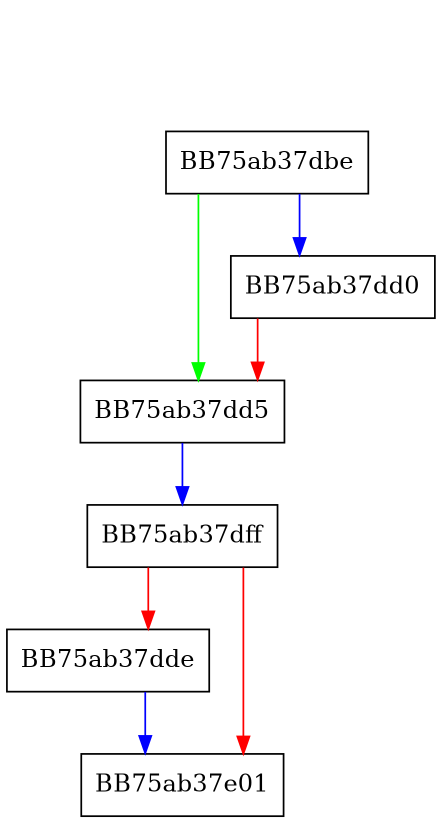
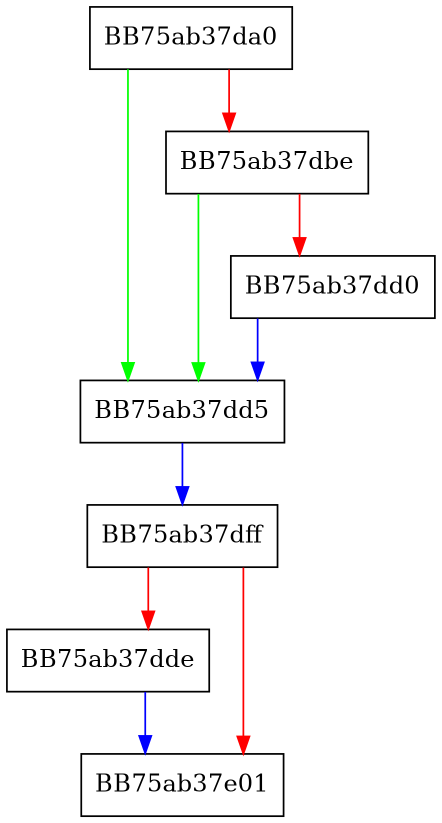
none -> (191, 38)
(300, 216) -> (300, 216)
(258, 340) -> (258, 340)
